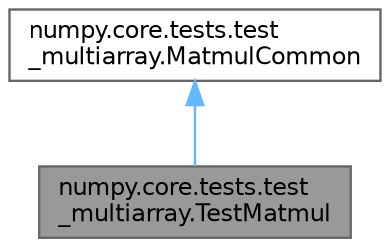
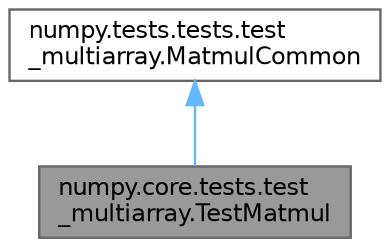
(195, 45) -> (195, 45)
